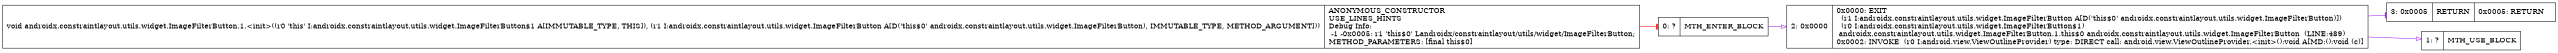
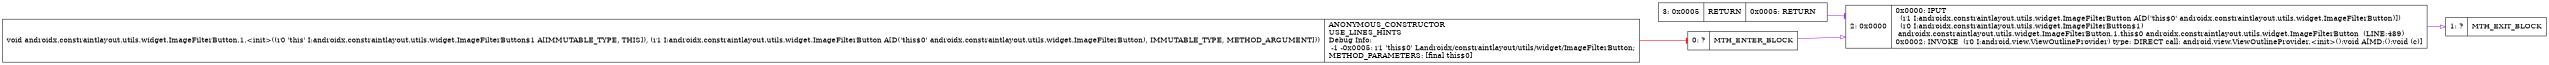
(1864, 11) -> (1923, 11)
(2376, 16) -> (1835, 16)
(2482, 40) -> (2507, 26)
